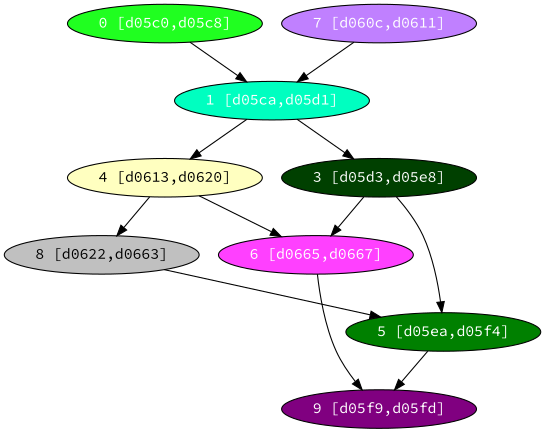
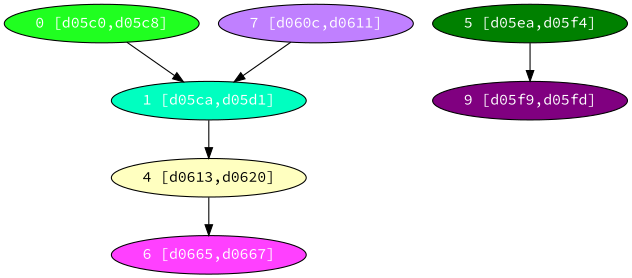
(379, 178) -> none
(102, 255) -> none
(329, 331) -> none
